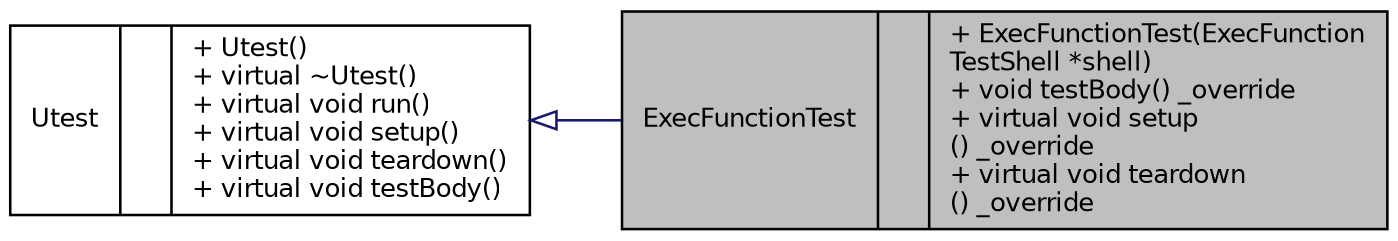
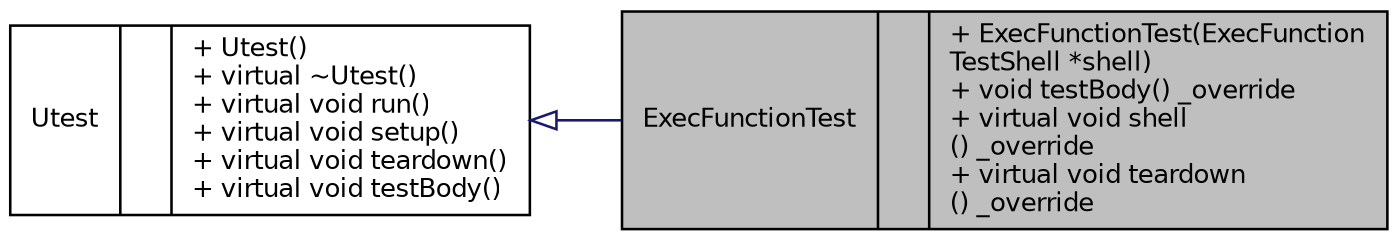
(1074, 119) -> (1070, 119)
